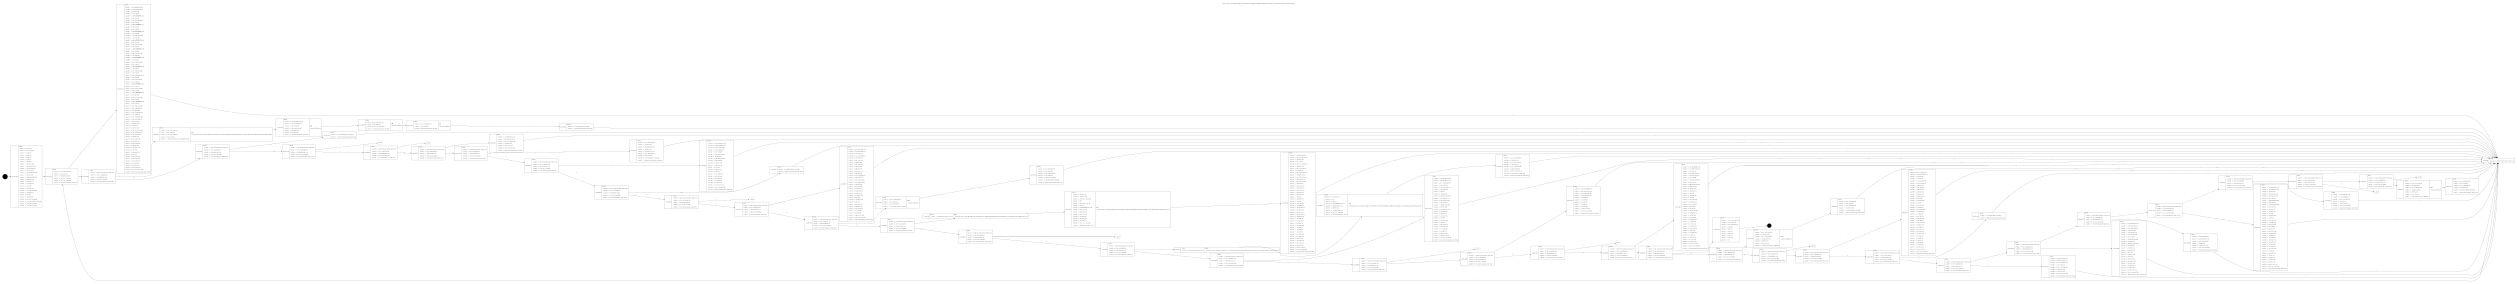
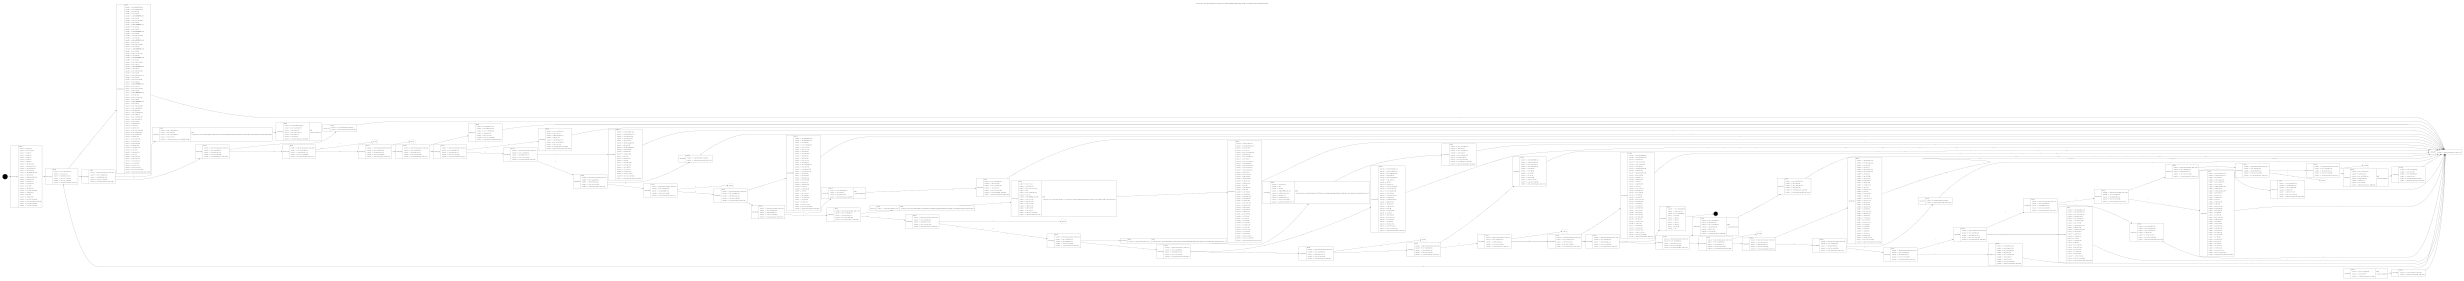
(380, 125) -> none
